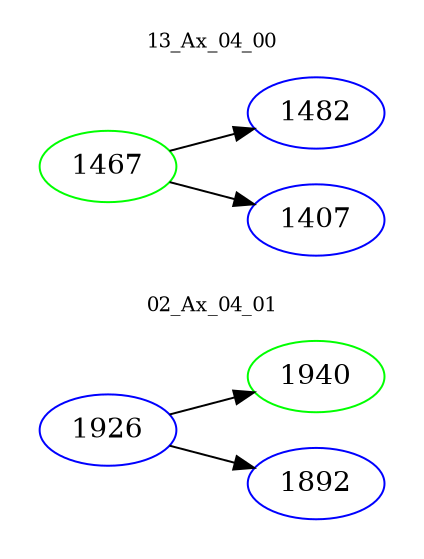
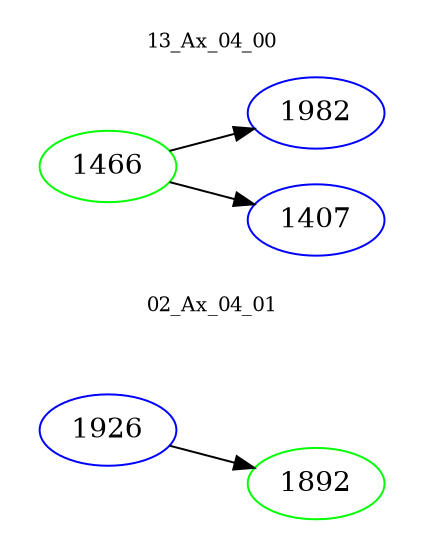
(316, 113) -> (316, 113)
(108, 166) -> (108, 166)
(316, 377) -> none
(316, 484) -> (316, 484)
